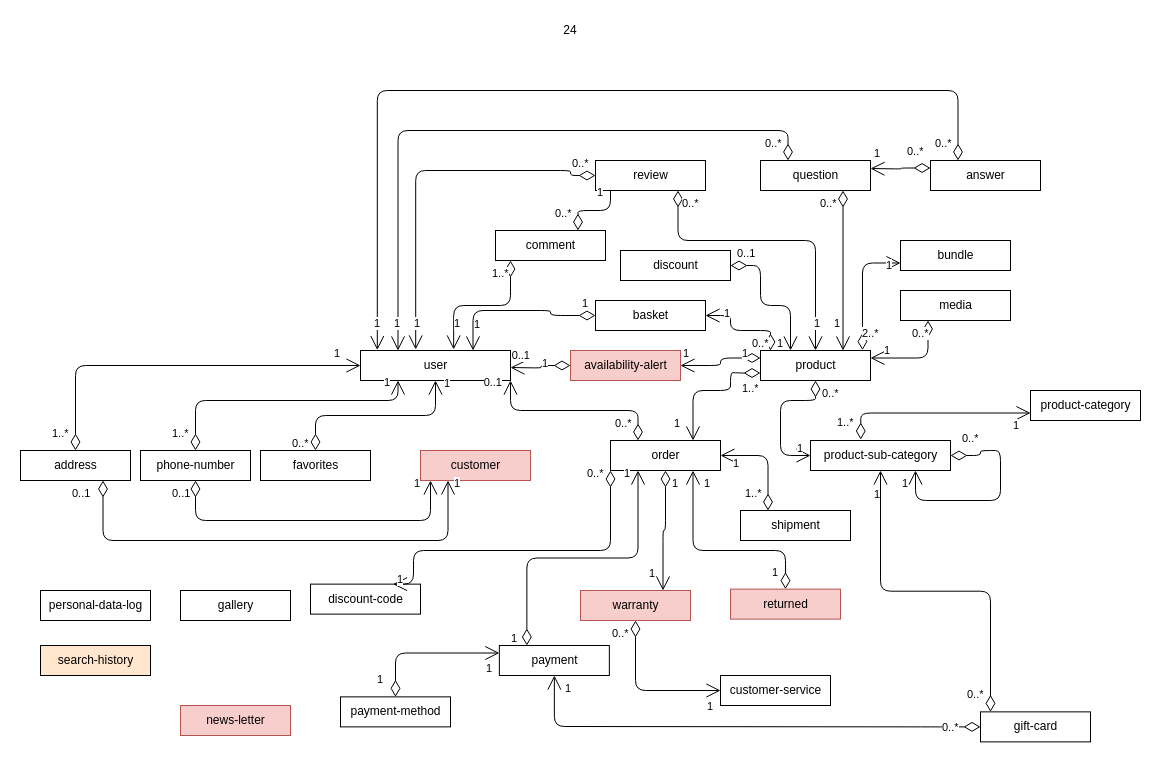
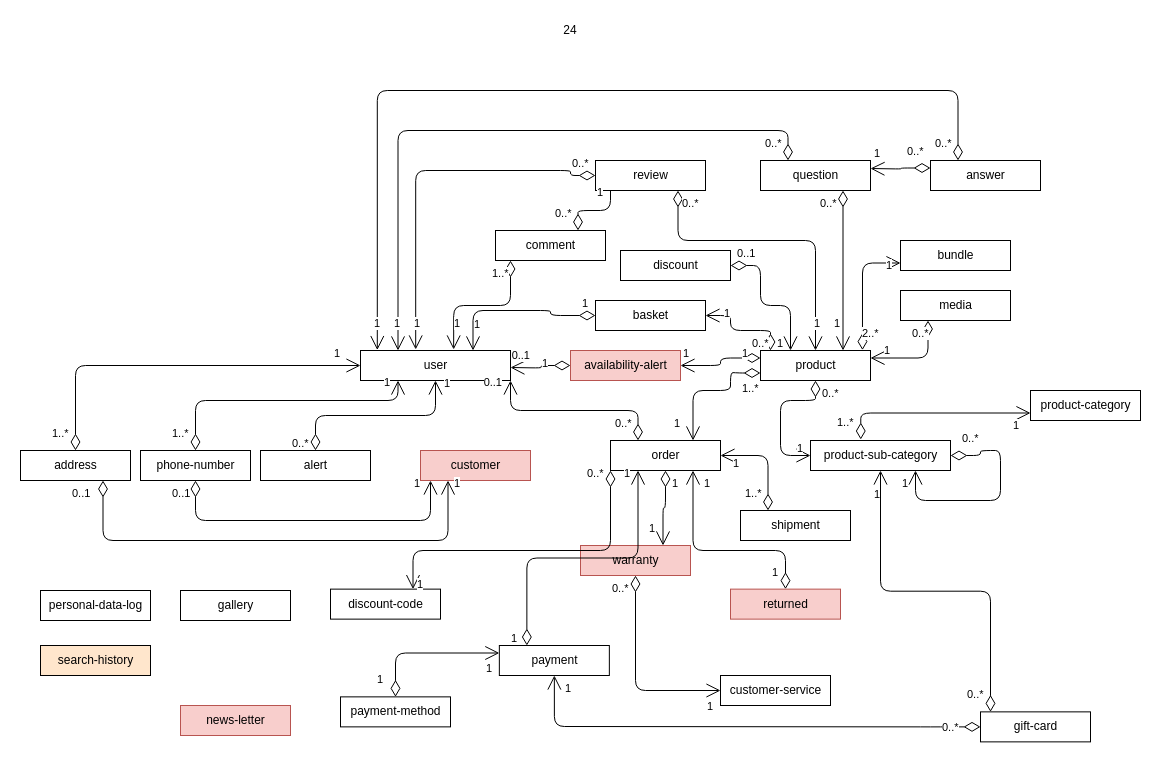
(316, 466) -> (316, 466)
(366, 599) -> (386, 604)
(636, 606) -> (636, 561)
